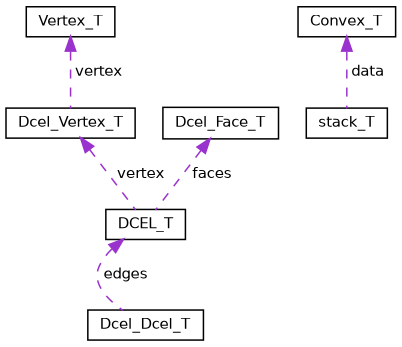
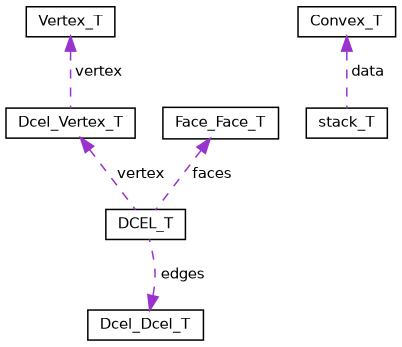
(221, 123) -> (221, 123)
(98, 282) -> (155, 267)
